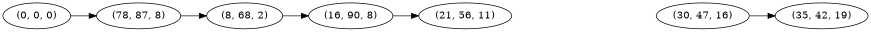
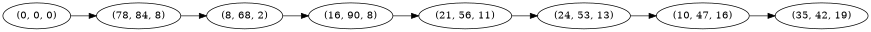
(139, 16) -> (139, 16)
none -> (584, 16)
(703, 16) -> (703, 16)
